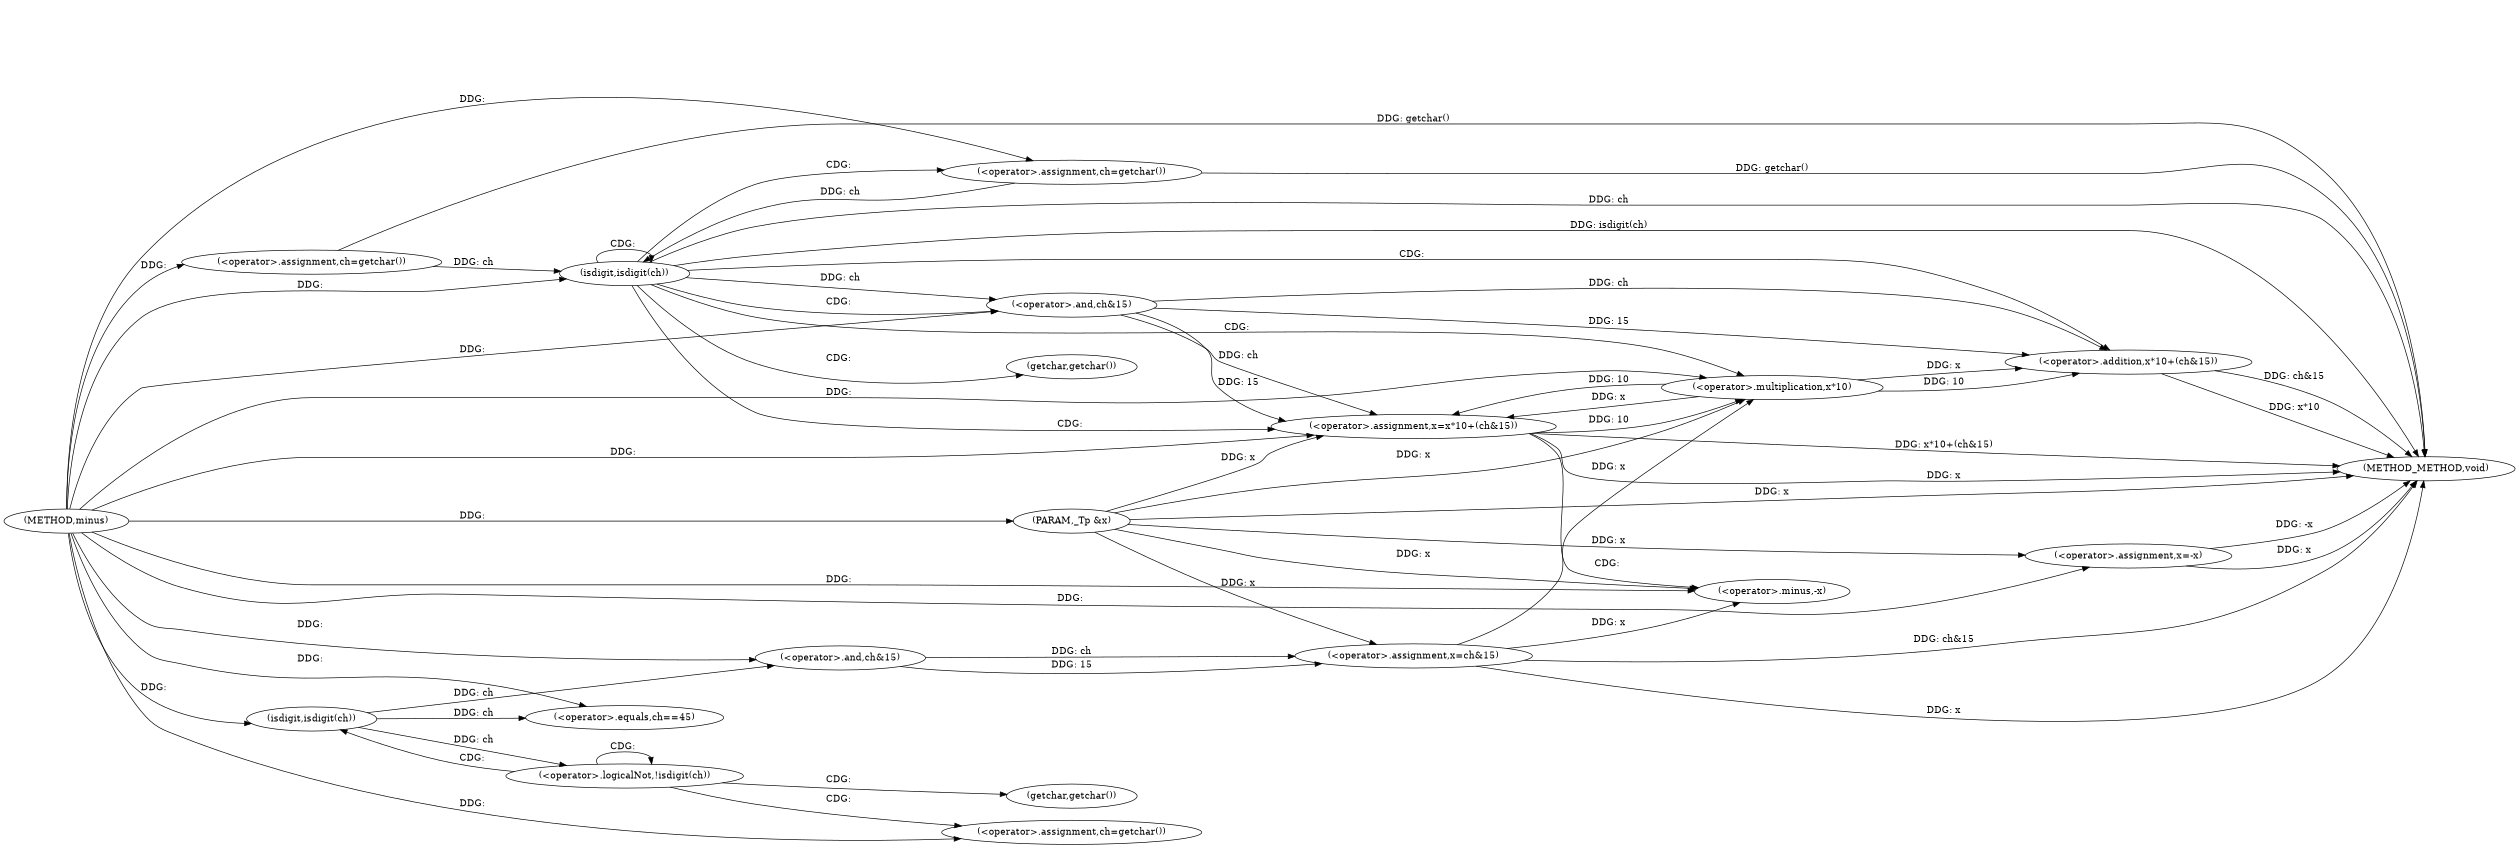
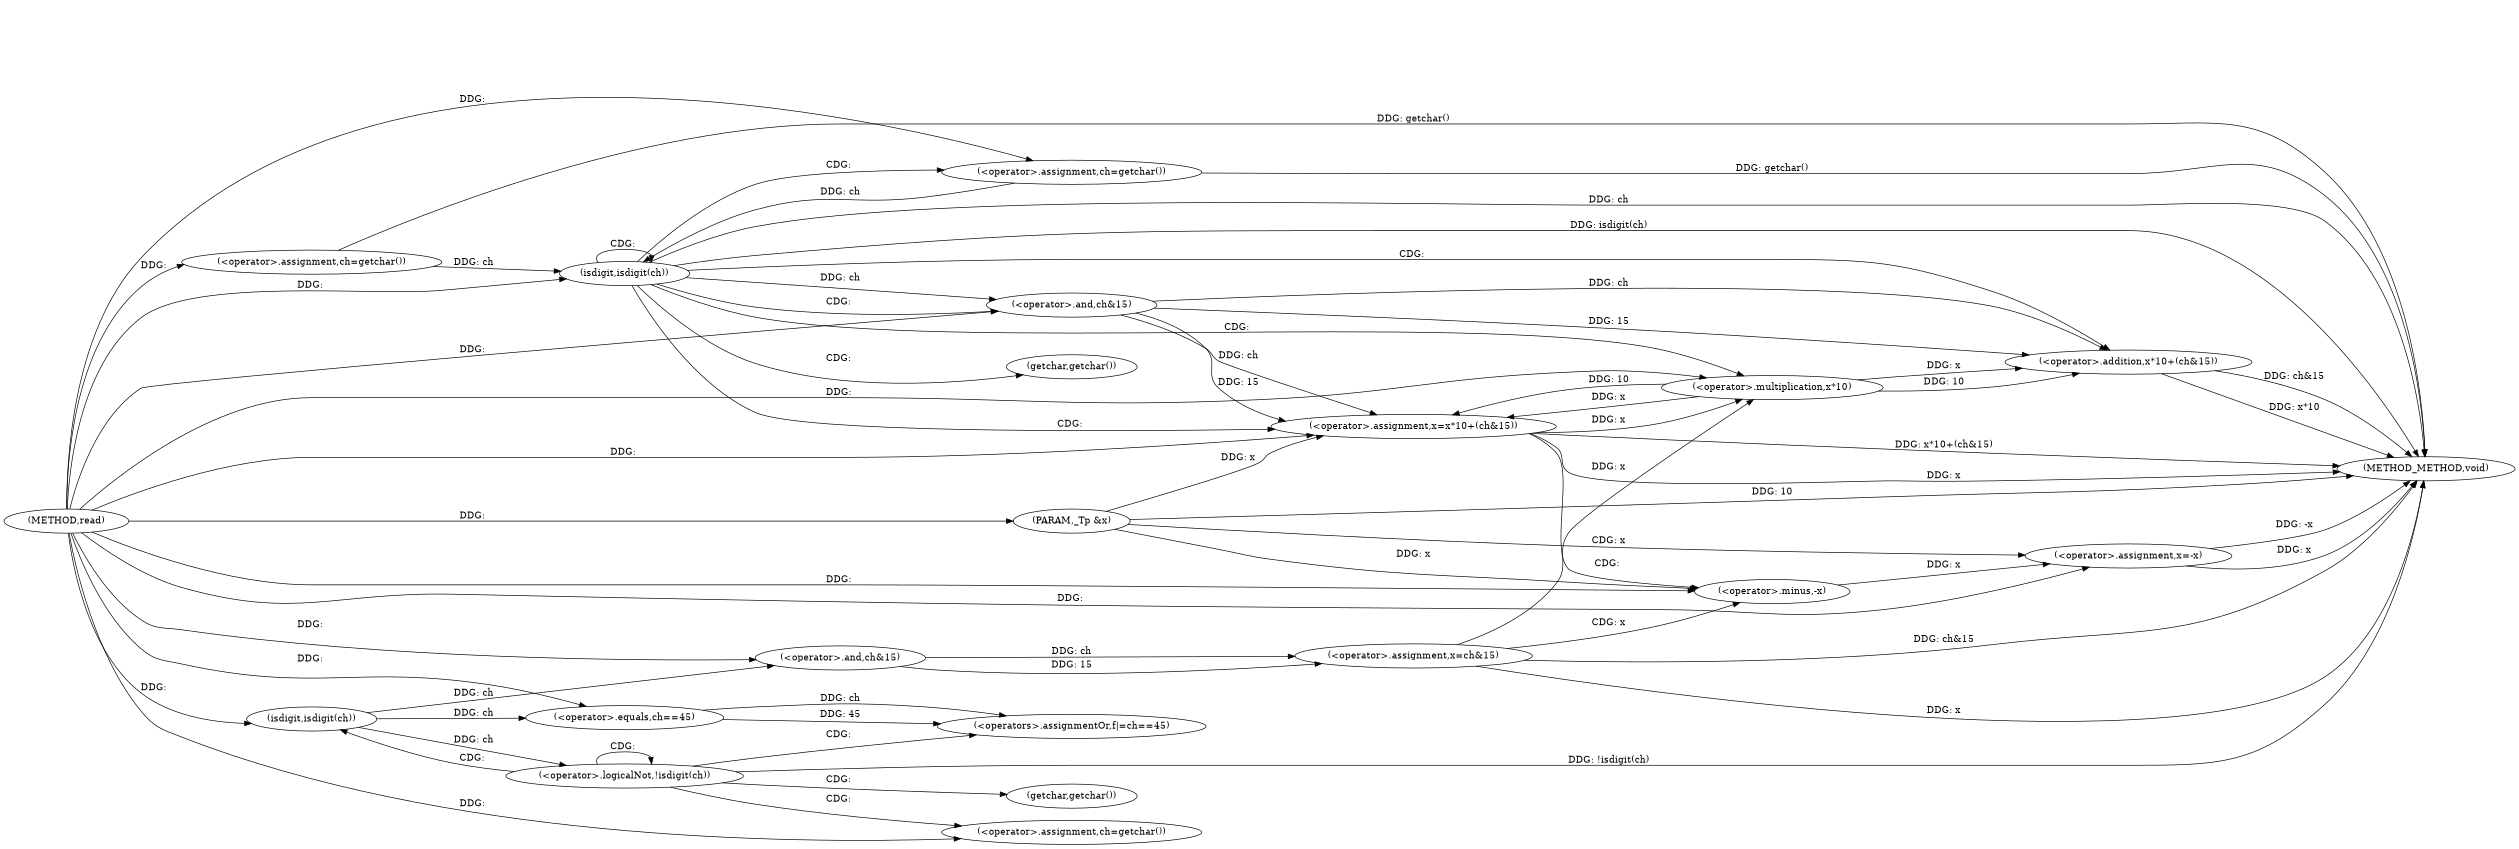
(1609, 420) -> (1609, 420)
(1431, 475) -> none
(1772, 492) -> (1772, 492)
(66, 521) -> (66, 521)
(1609, 541) -> (1609, 541)
none -> (1940, 575)
(1230, 593) -> none
(1609, 623) -> (1609, 623)
none -> (1072, 726)
none -> (1659, 765)
